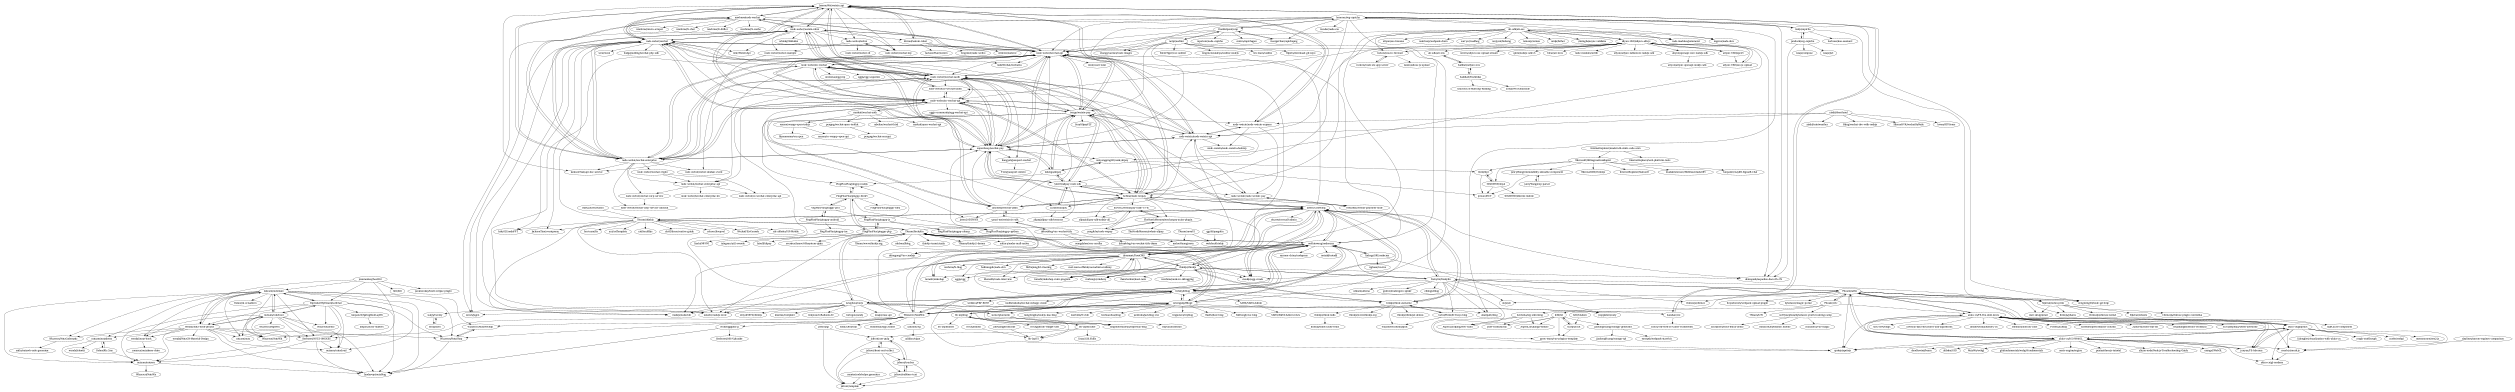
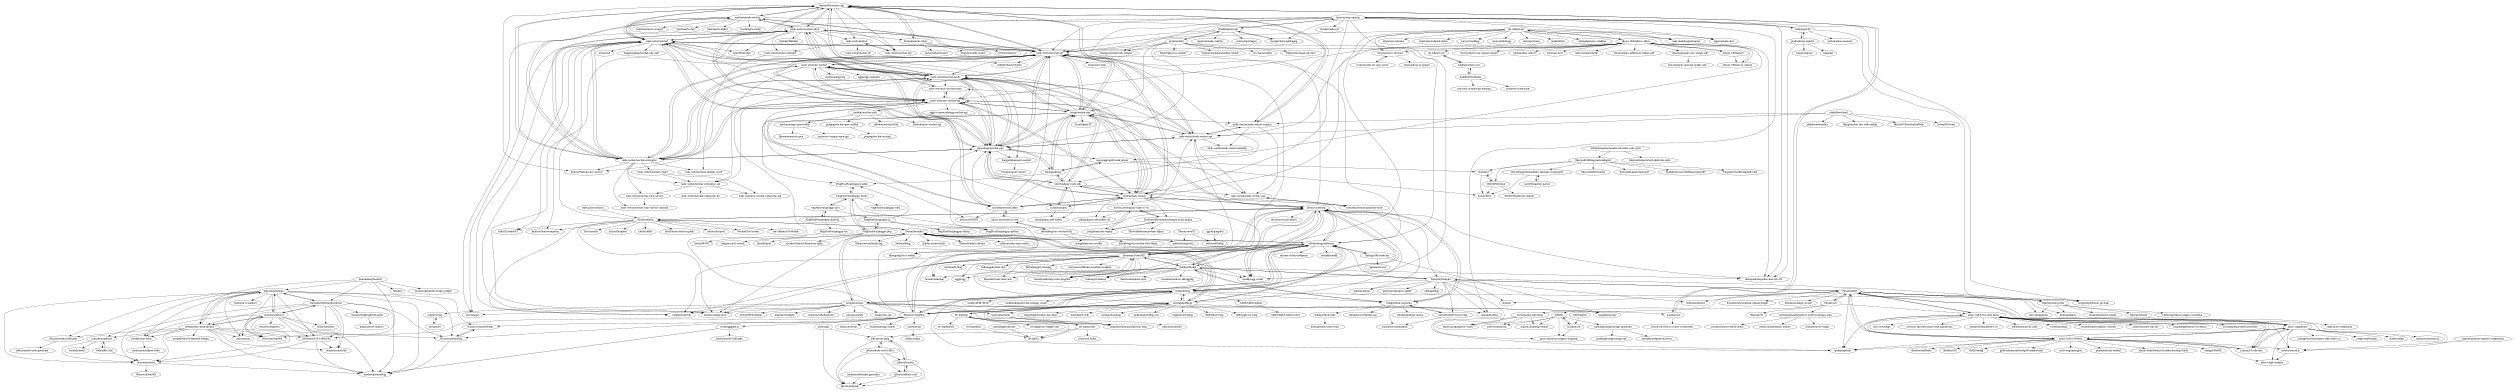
(1048, 220) -> (1048, 220)
(1413, 223) -> (1405, 239)
(1015, 244) -> (1015, 244)
(386, 304) -> none
(1976, 351) -> (1976, 351)
